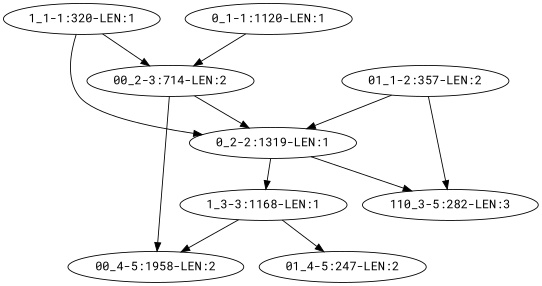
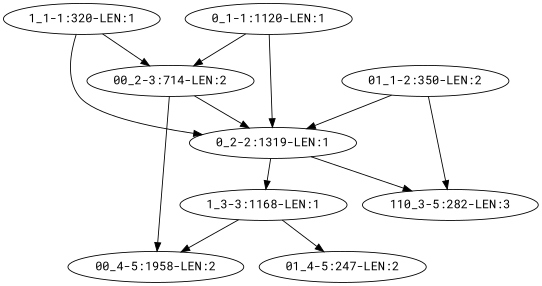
none -> (271, 77)
(425, 81) -> (425, 81)
